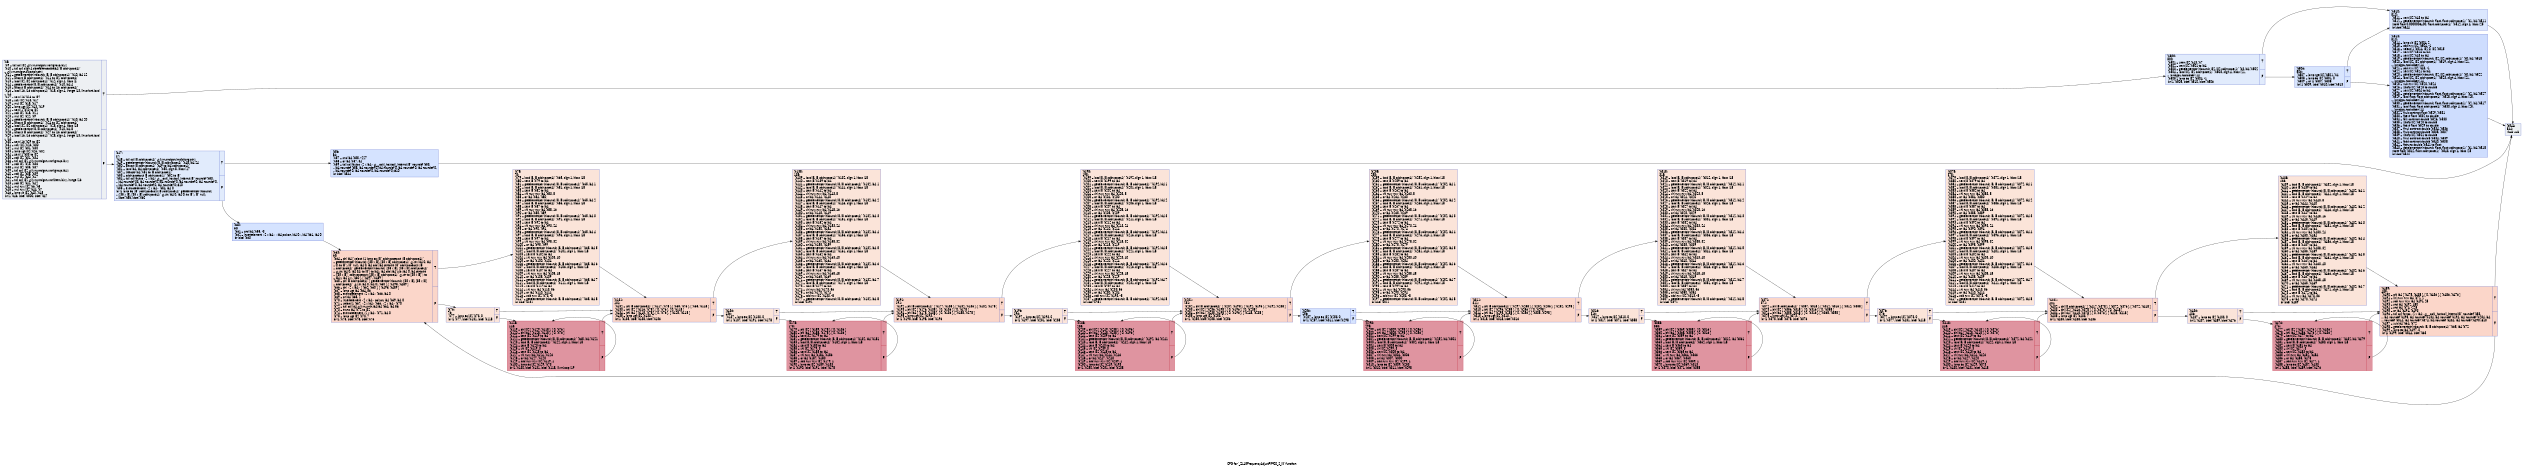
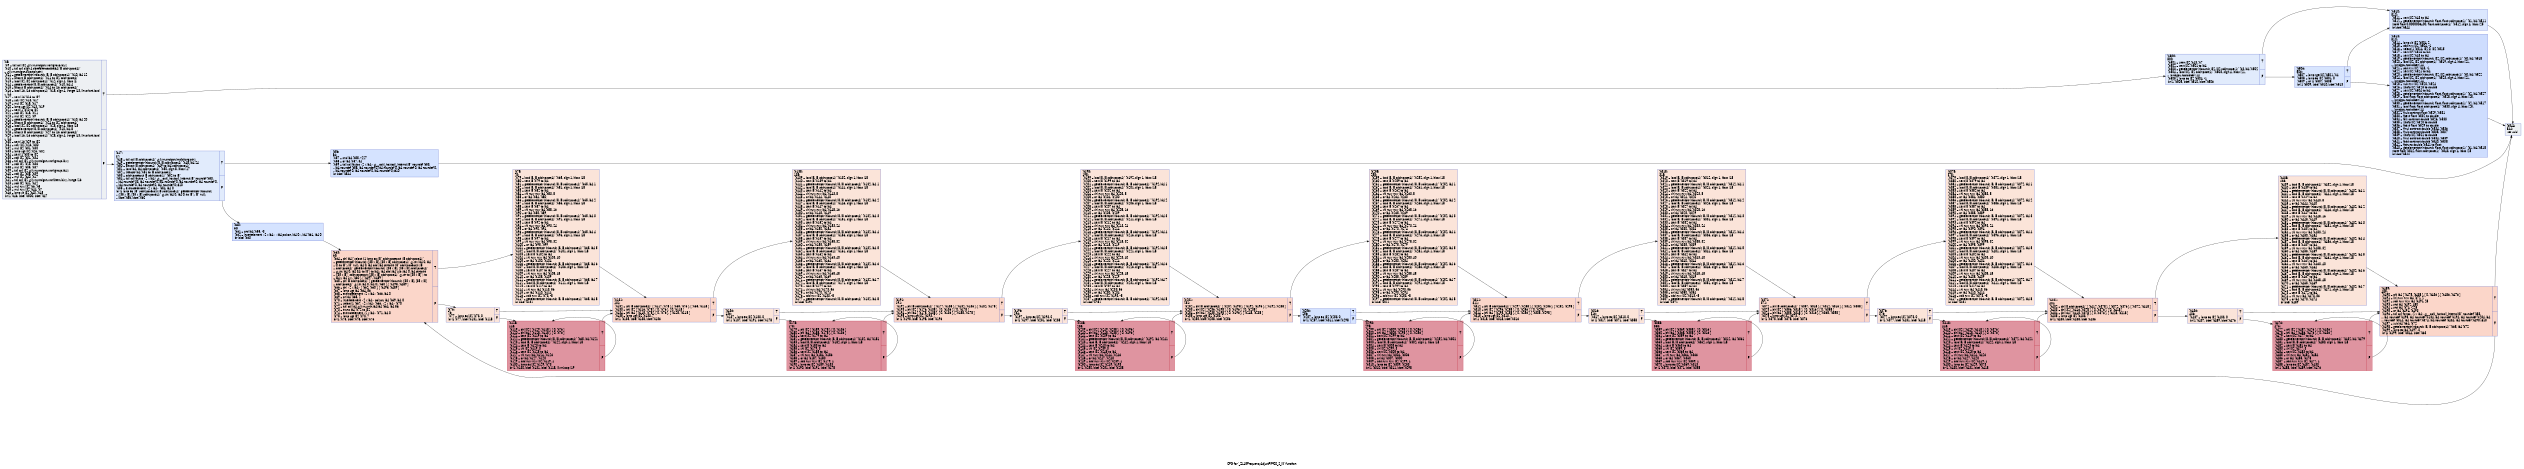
(2513, 133) -> (2512, 133)
